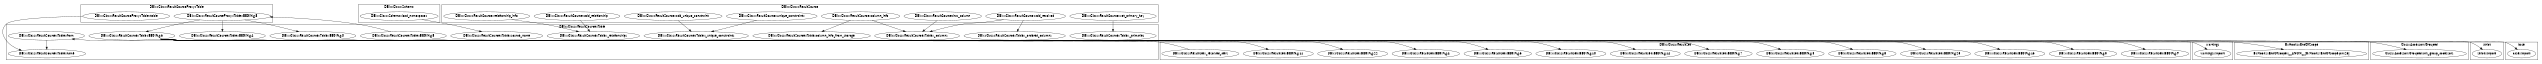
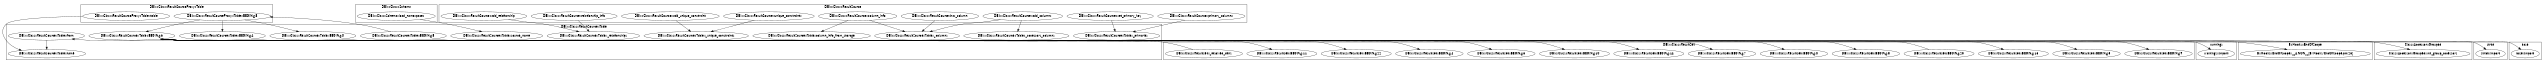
(1026, 16) -> (1023, 16)
none -> (1201, 16)
(1015, 36) -> (1016, 36)
(1042, 40) -> (1047, 41)
